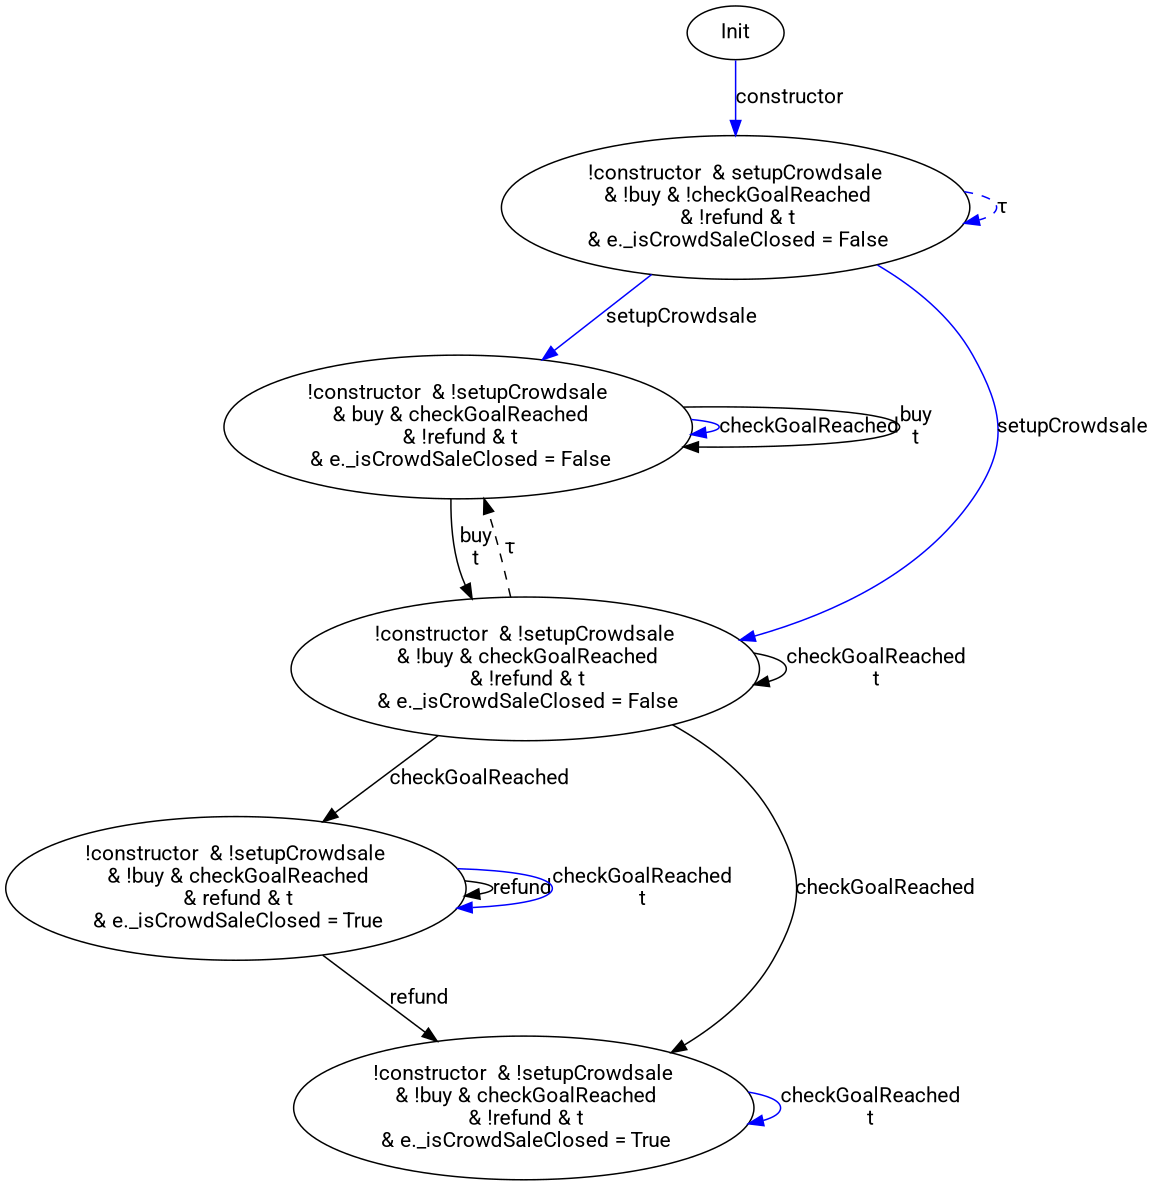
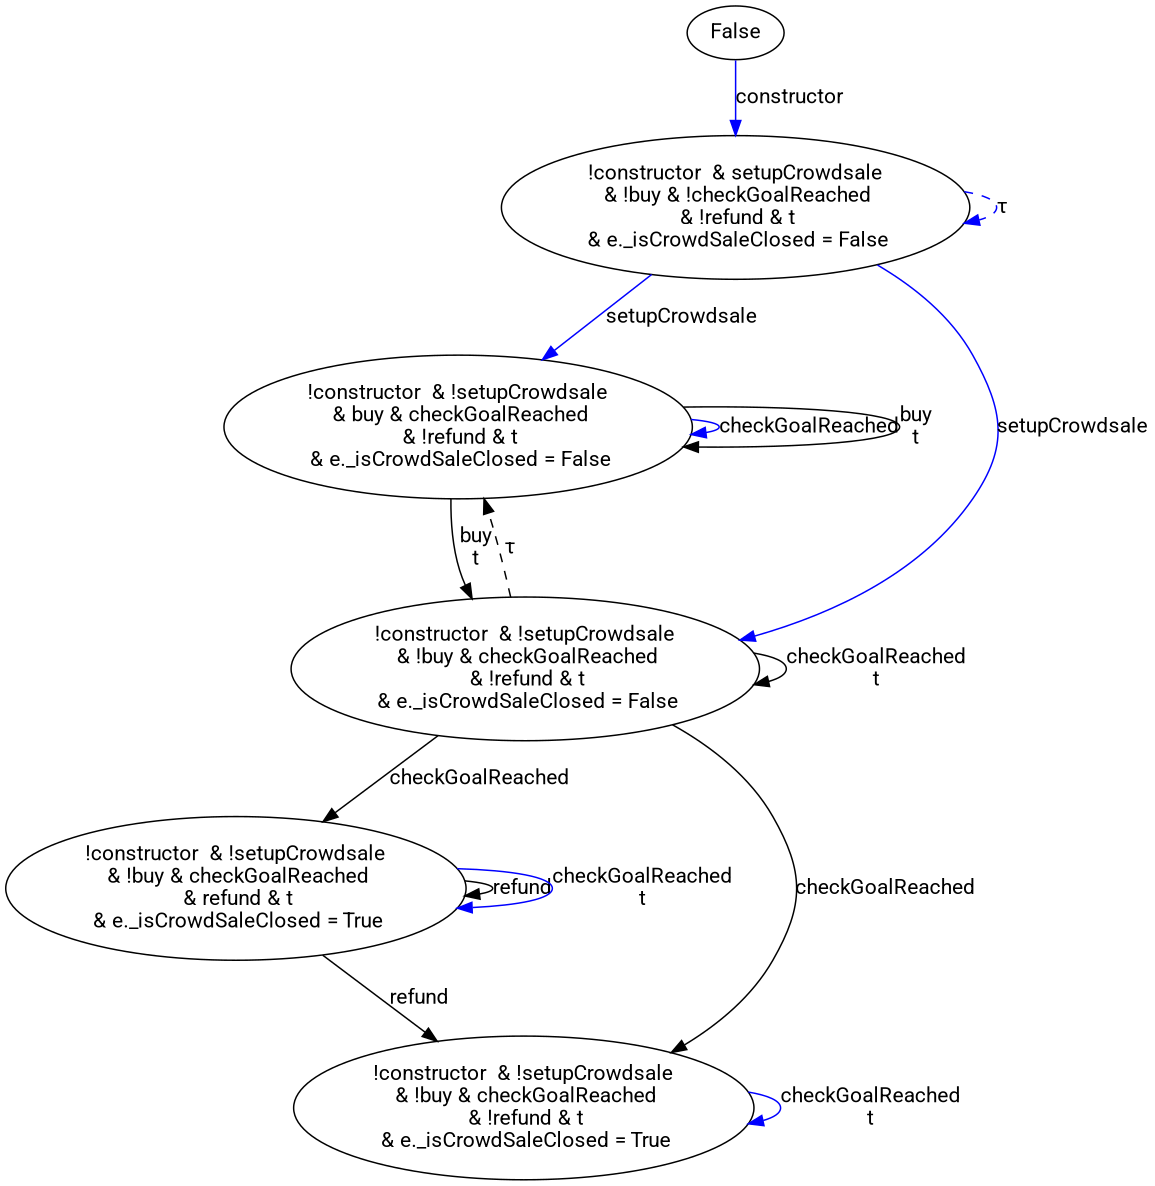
(736, 33) -> (736, 33)
